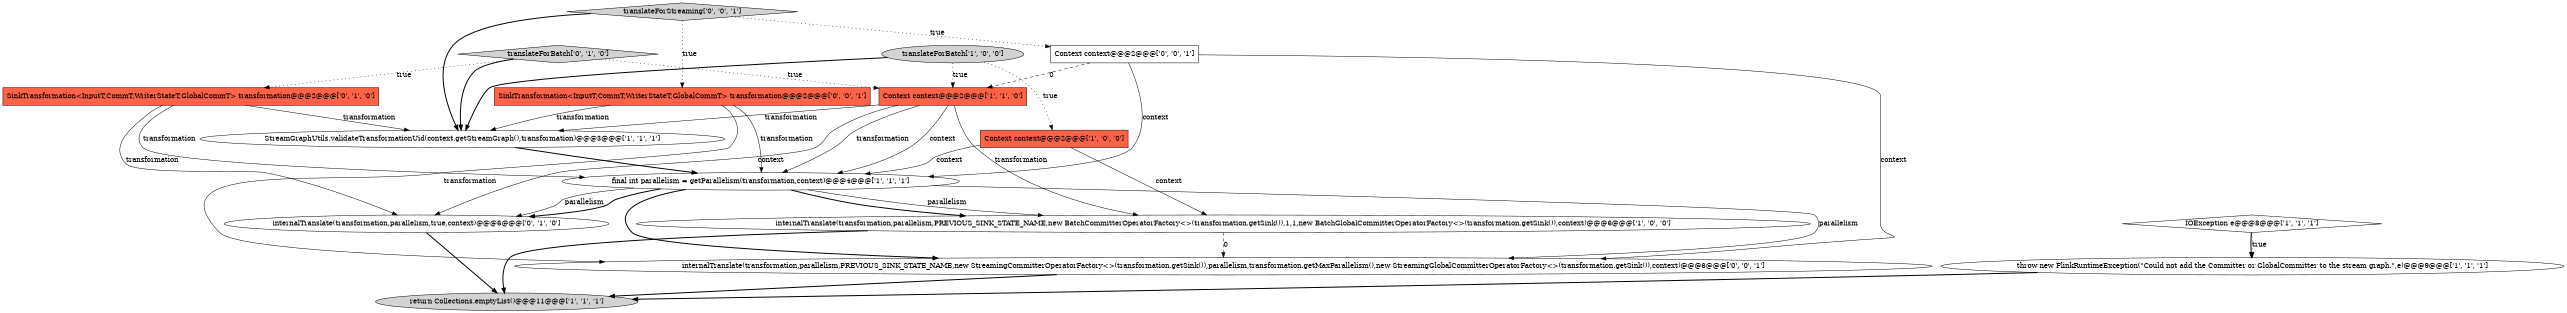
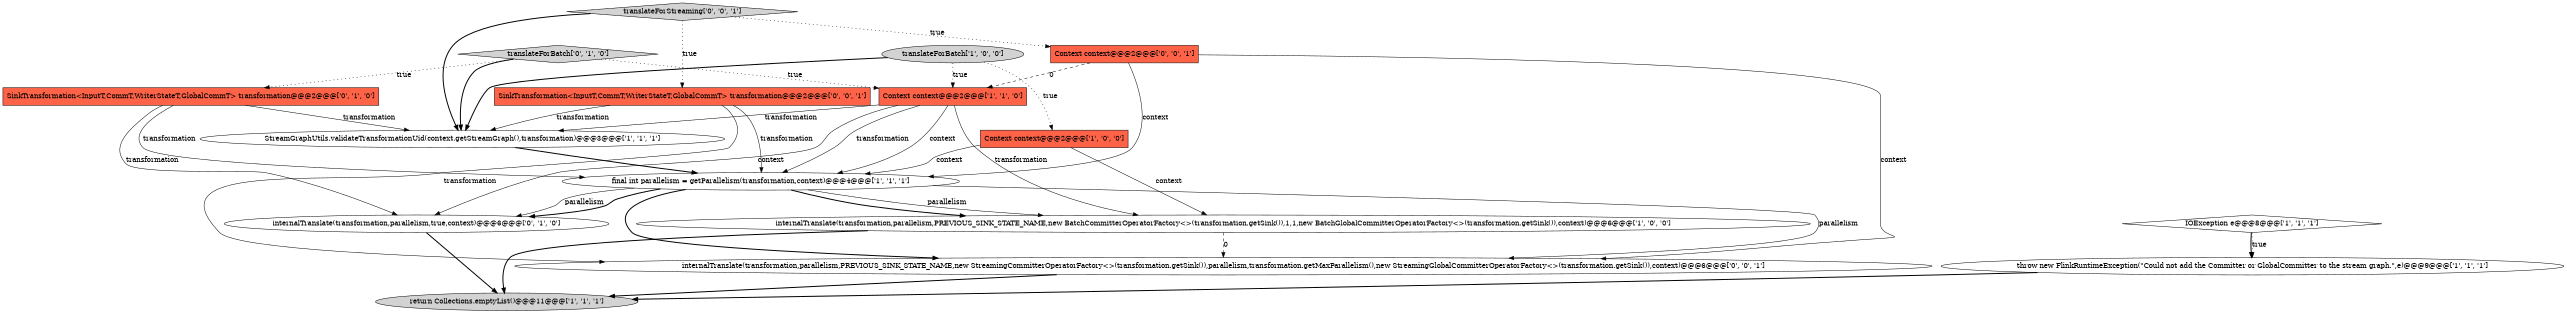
(1124, 54) -> (1124, 54)
